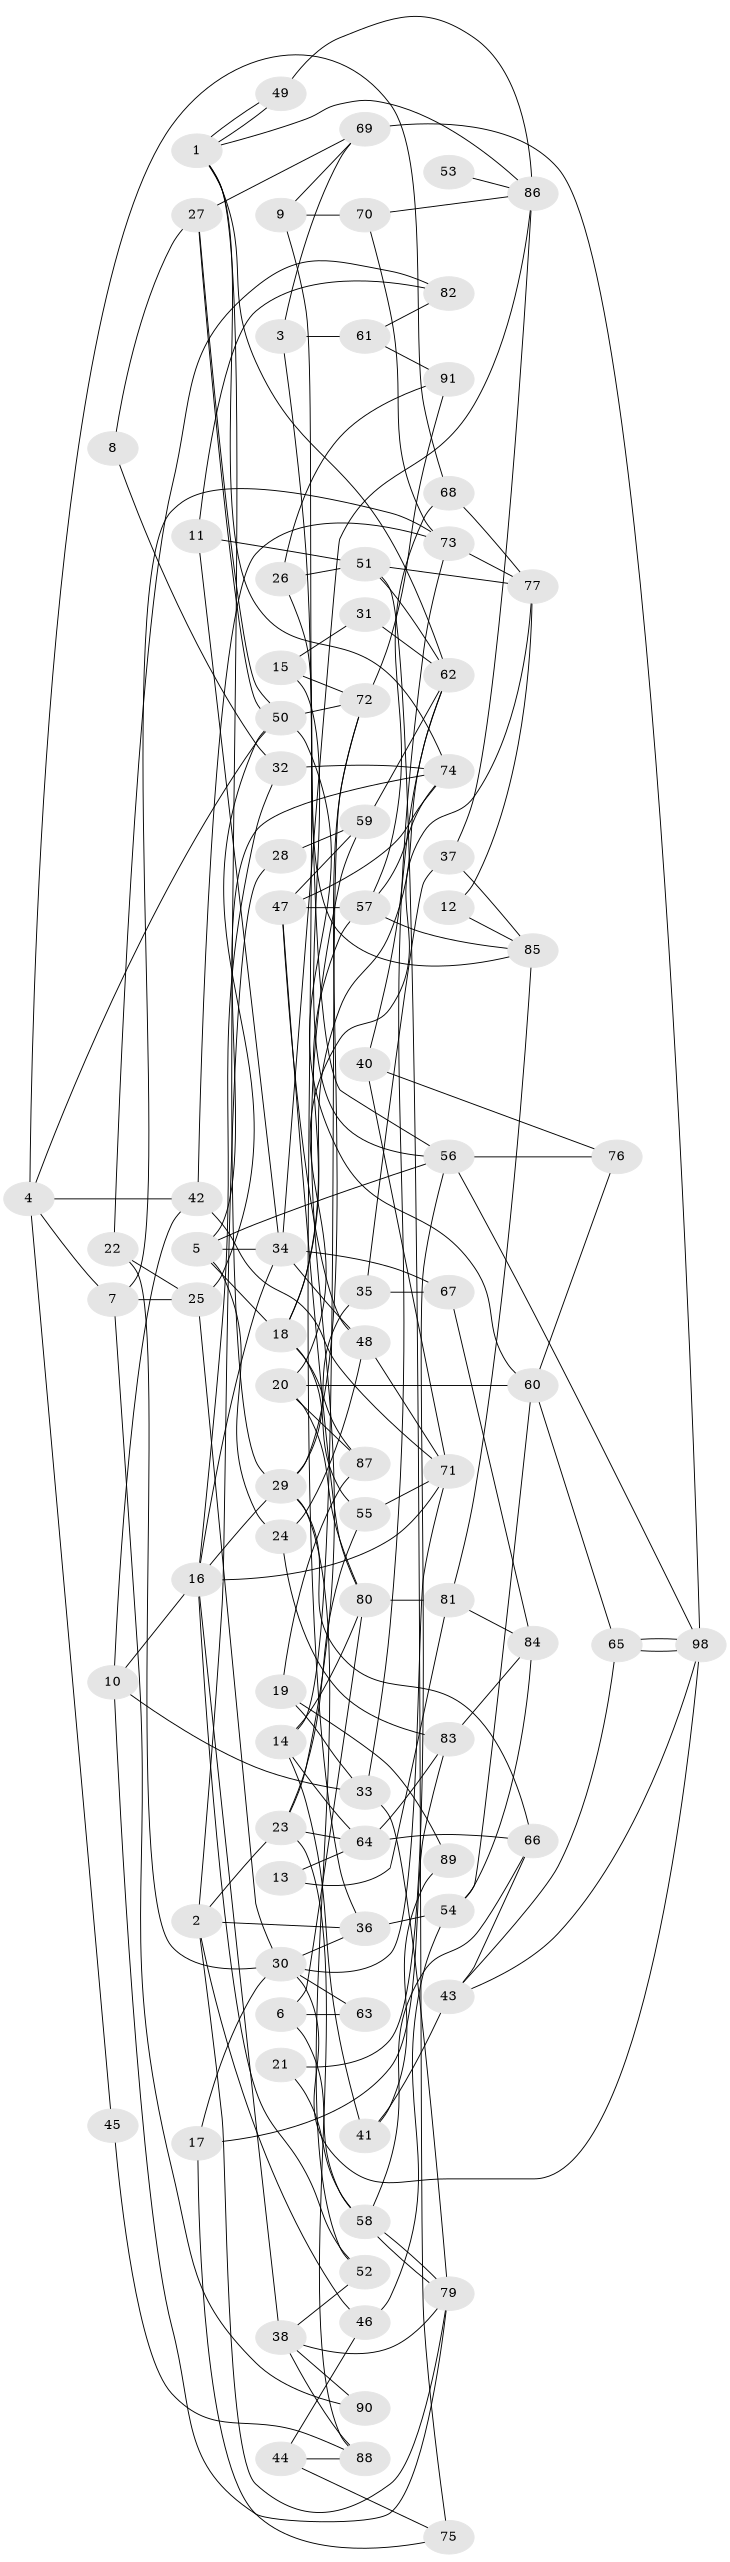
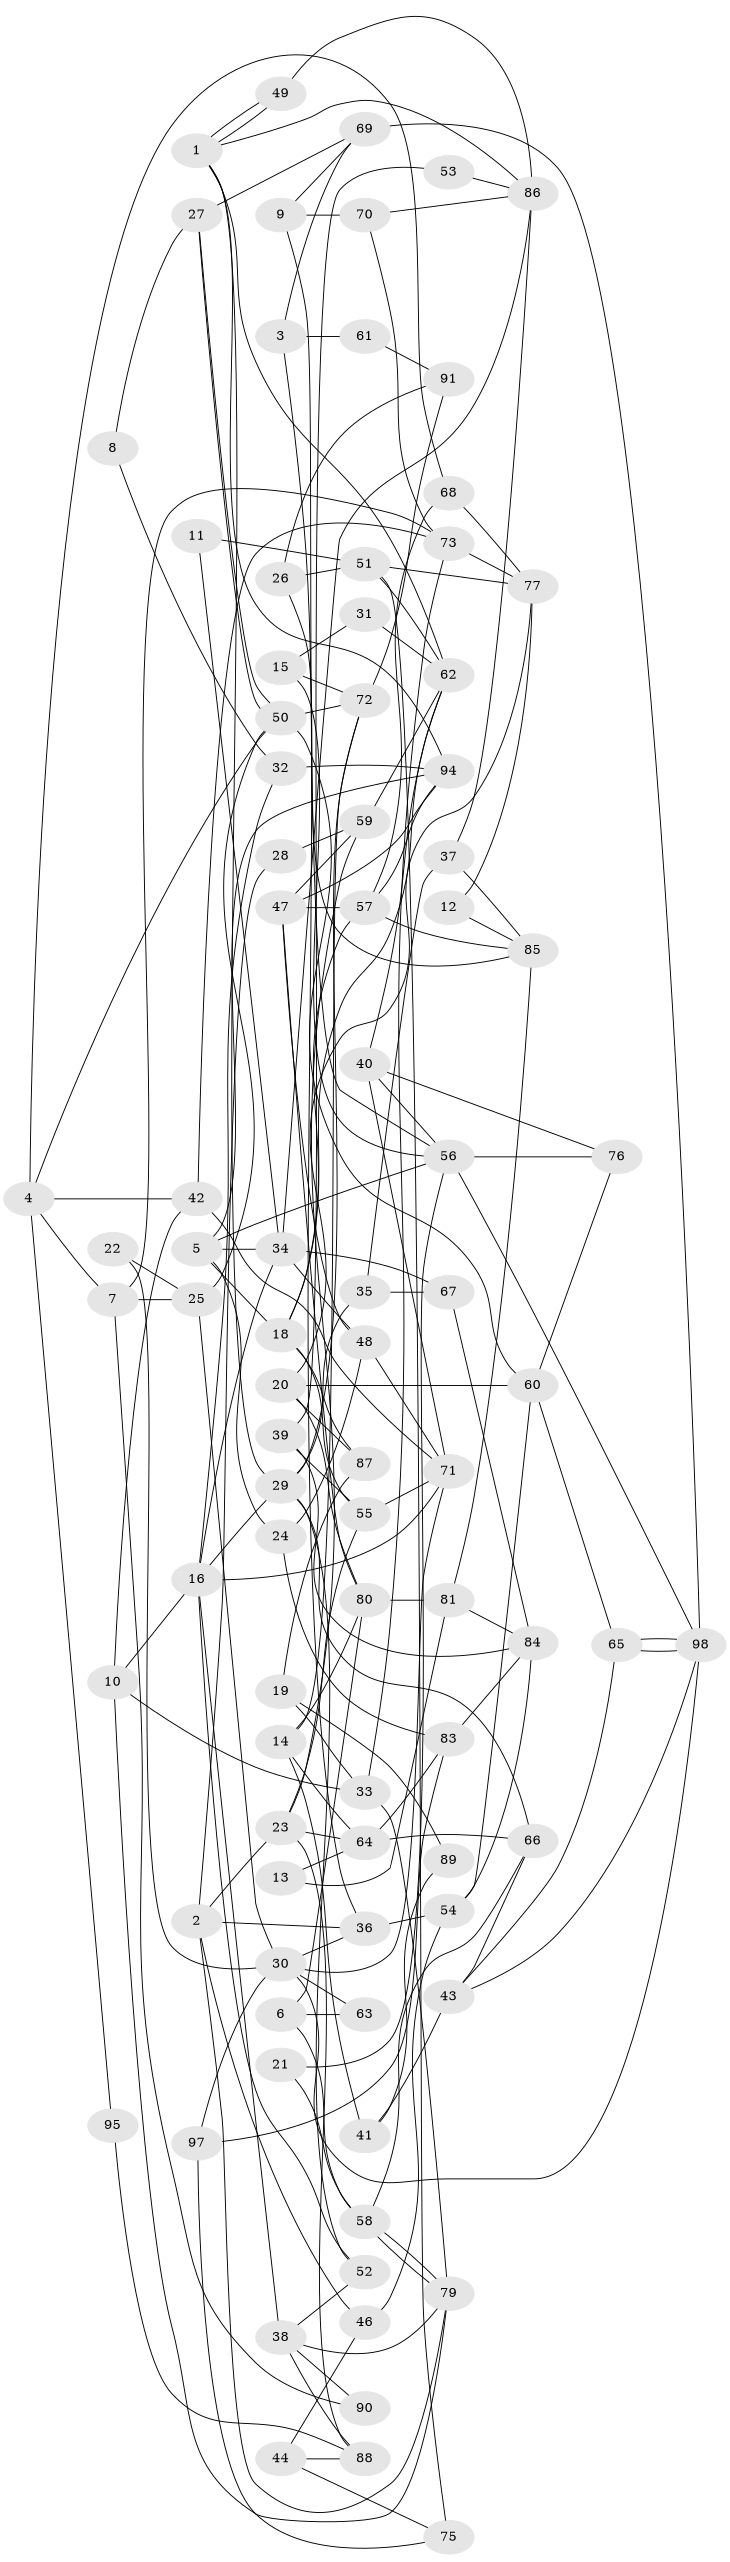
(449, 294) -> none
(449, 771) -> (449, 771)
none -> (407, 1111)
none -> (281, 1436)
(113, 2126) -> (113, 2126)
(197, 2143) -> (197, 2143)
